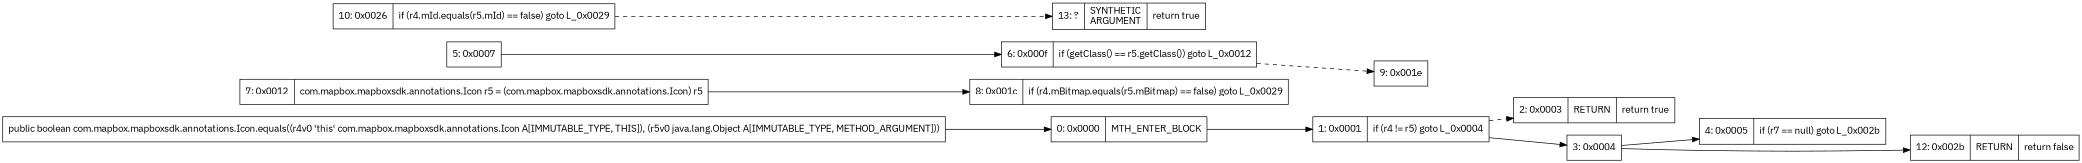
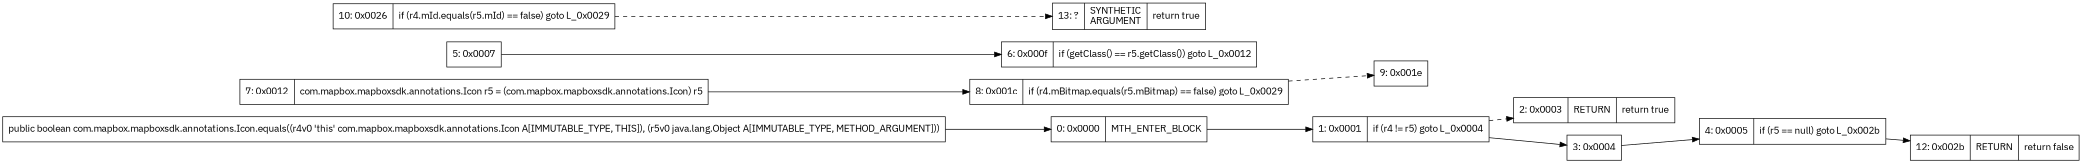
(1312, 67) -> (1328, 78)
(1820, 131) -> (1820, 131)
(1762, 151) -> (1895, 140)
